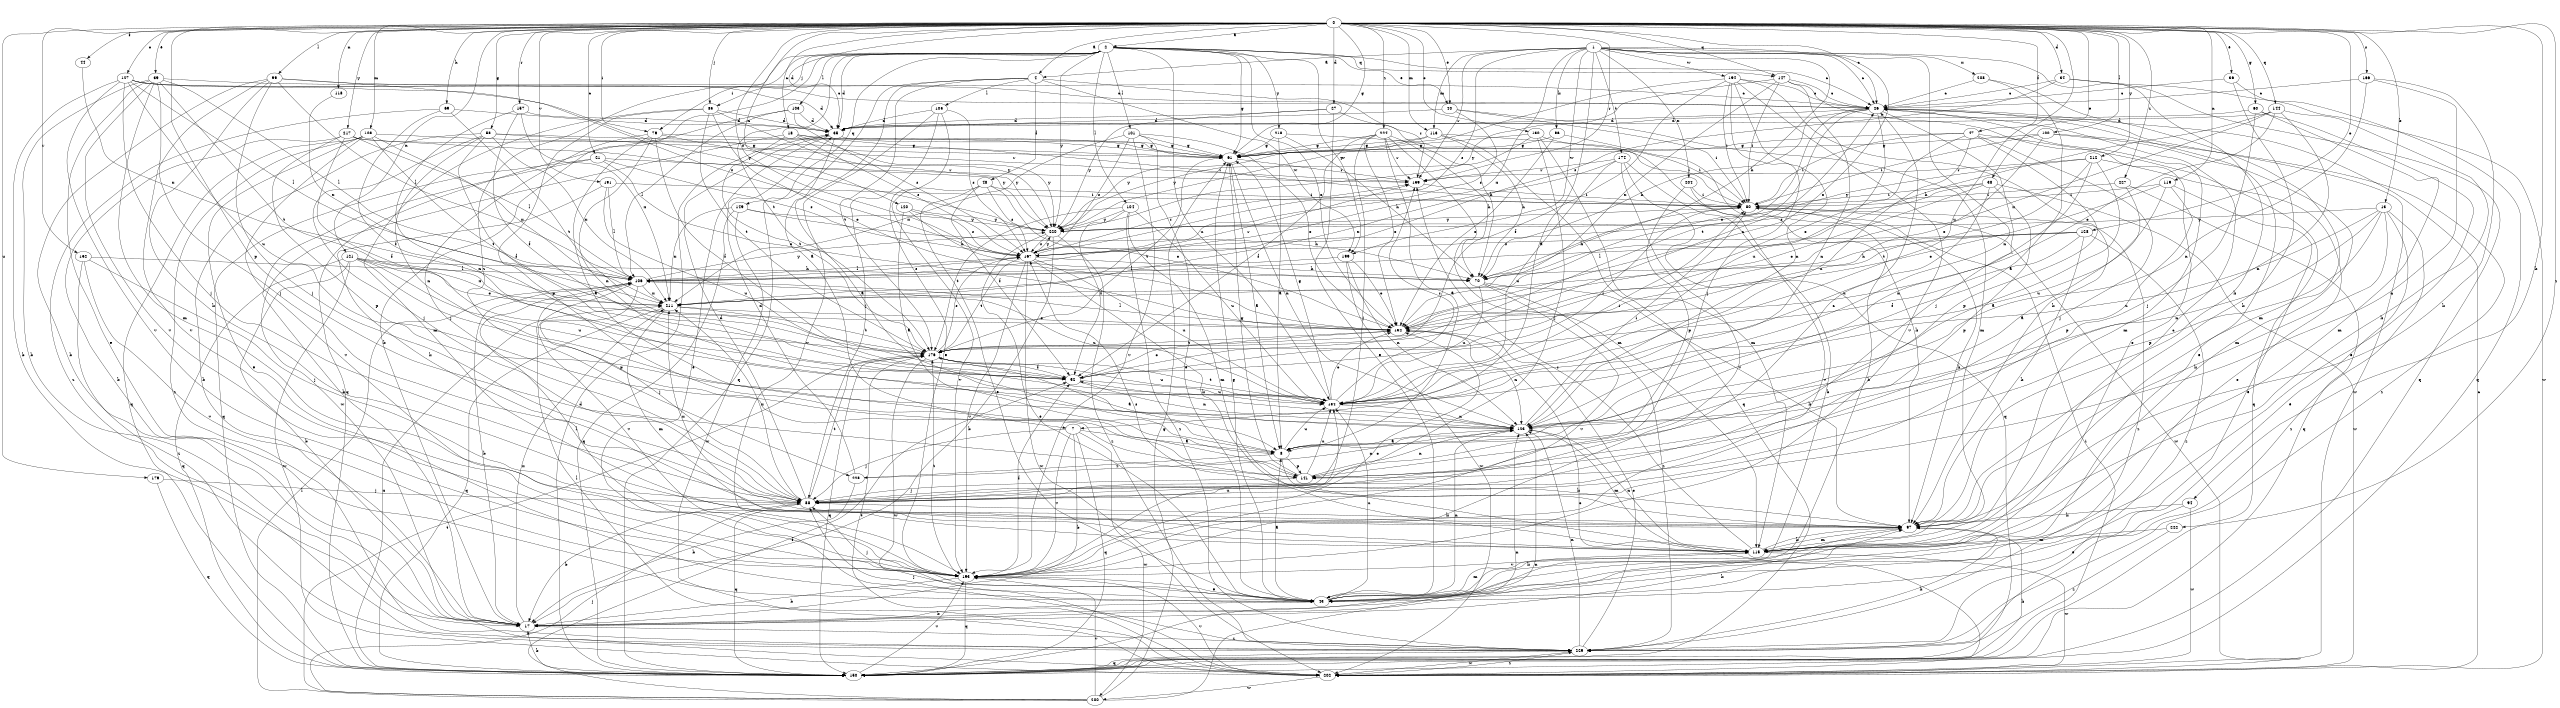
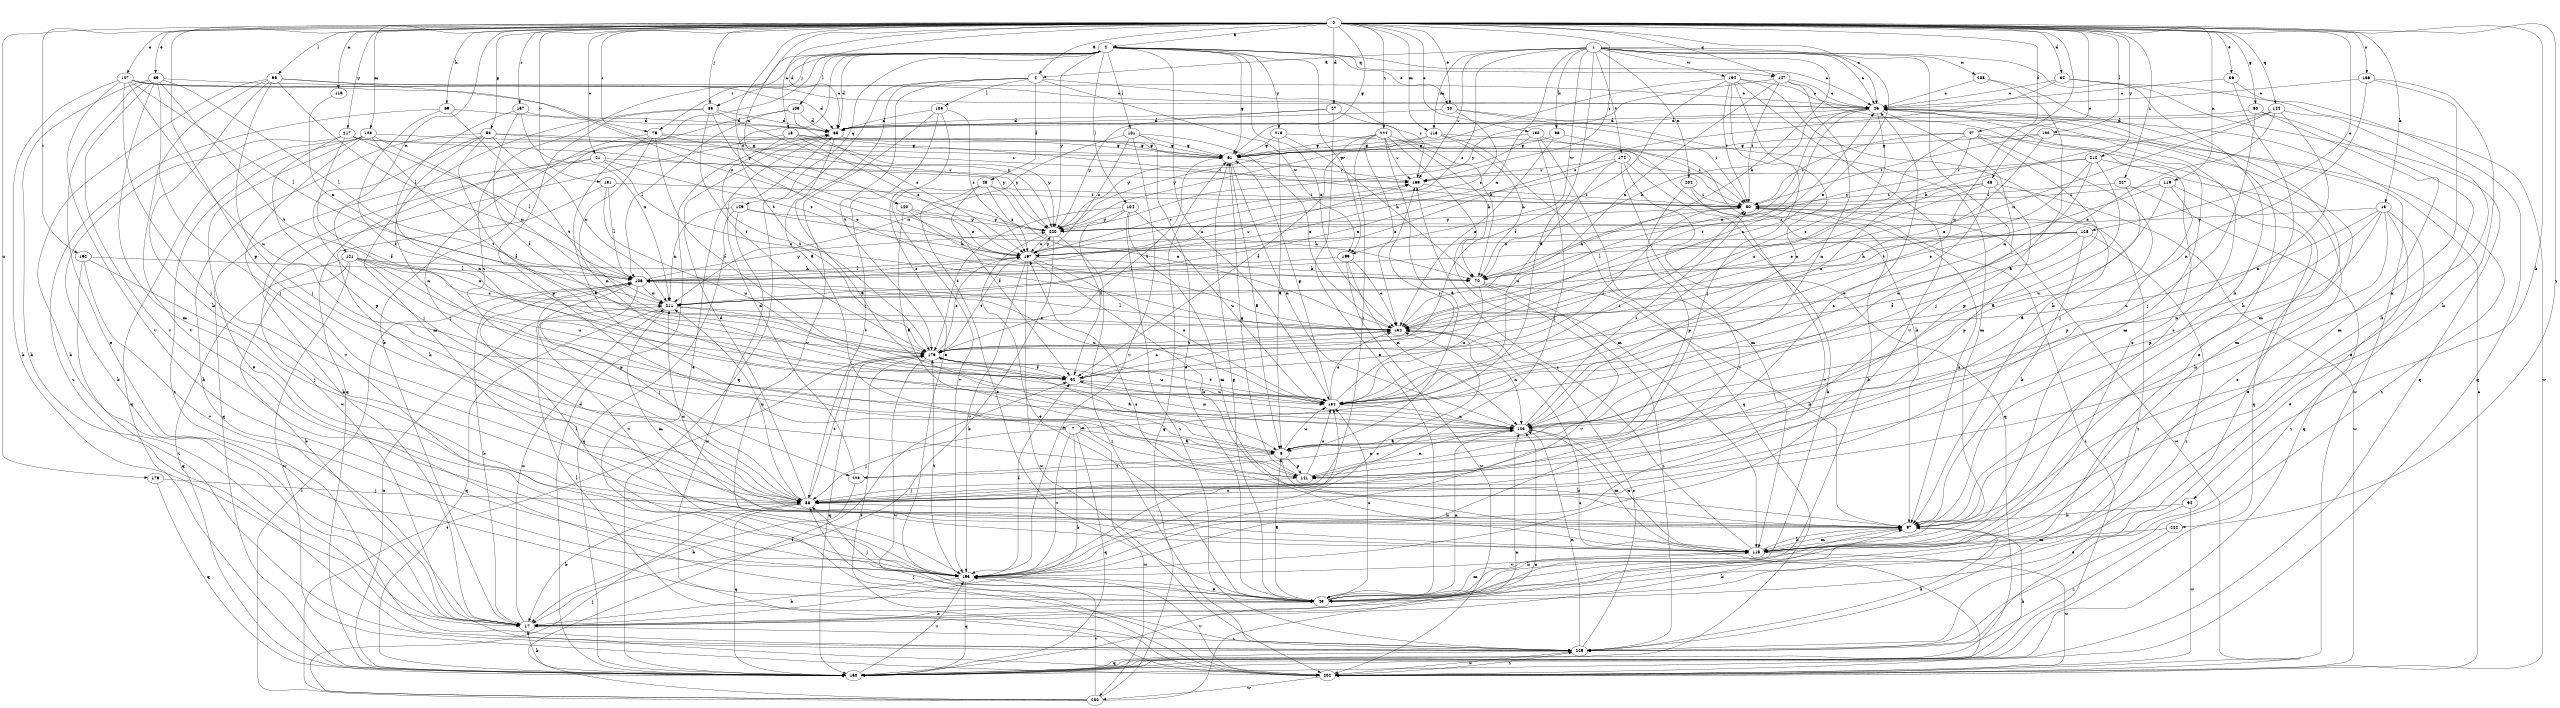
(83, 63) -> none
